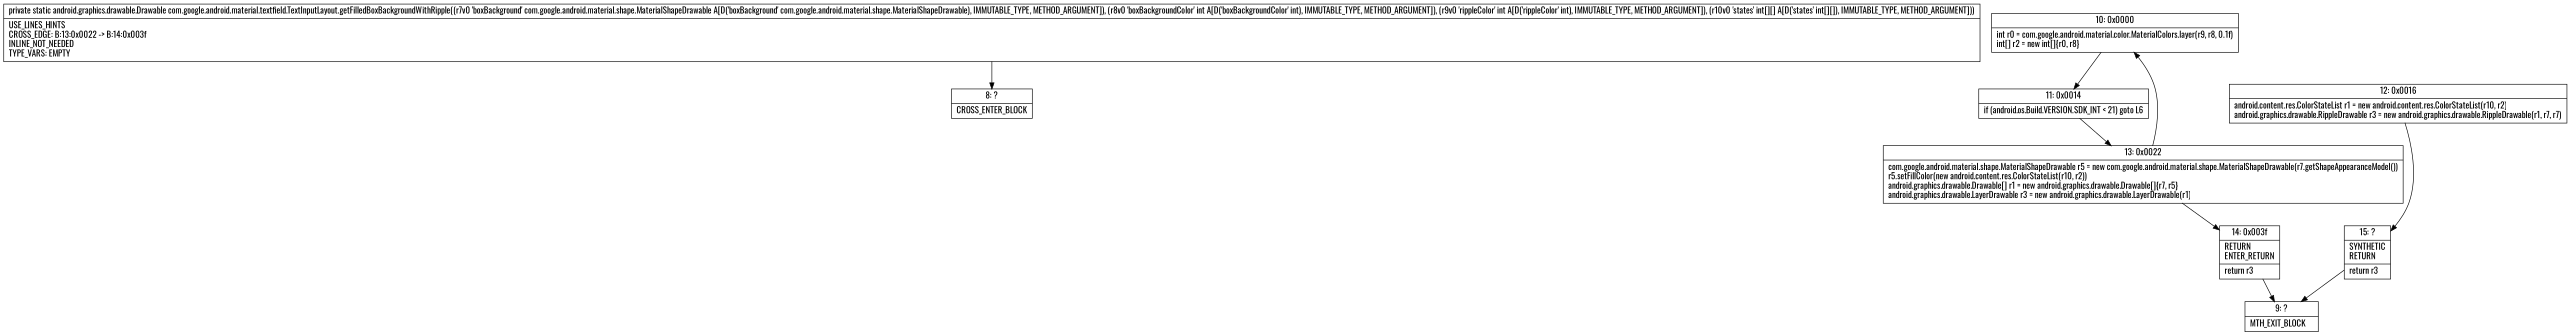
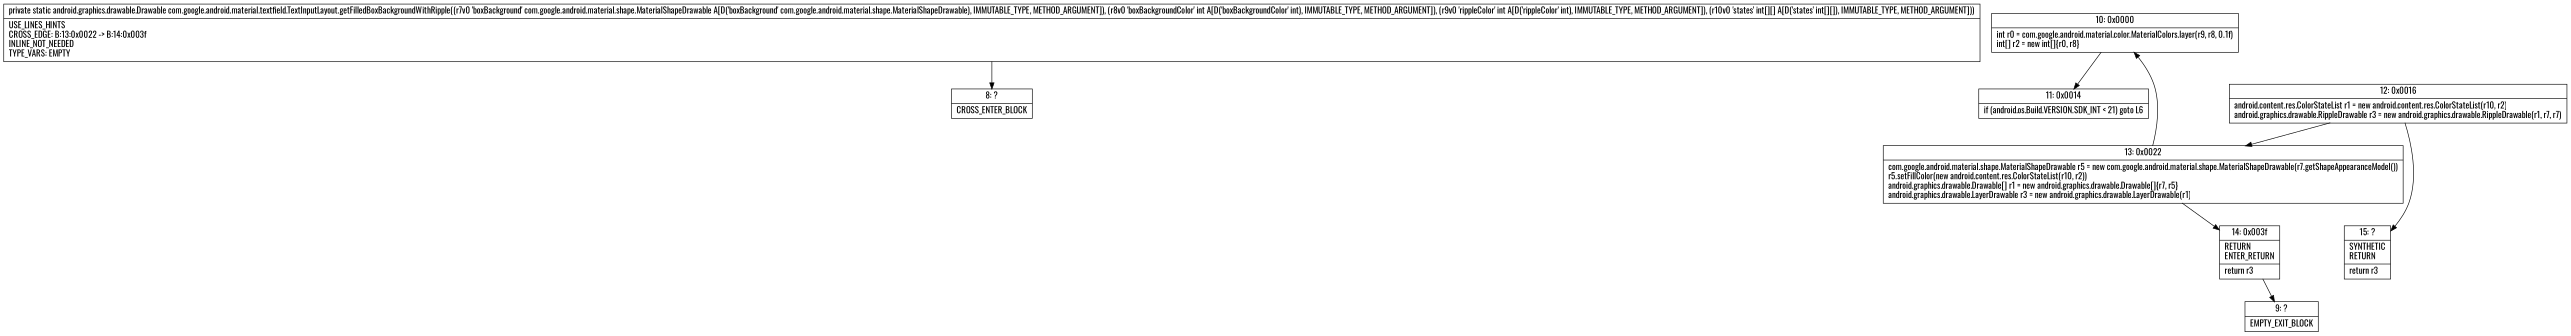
(2093, 130) -> (2291, 134)
(2325, 284) -> none
(2278, 324) -> (2282, 324)
